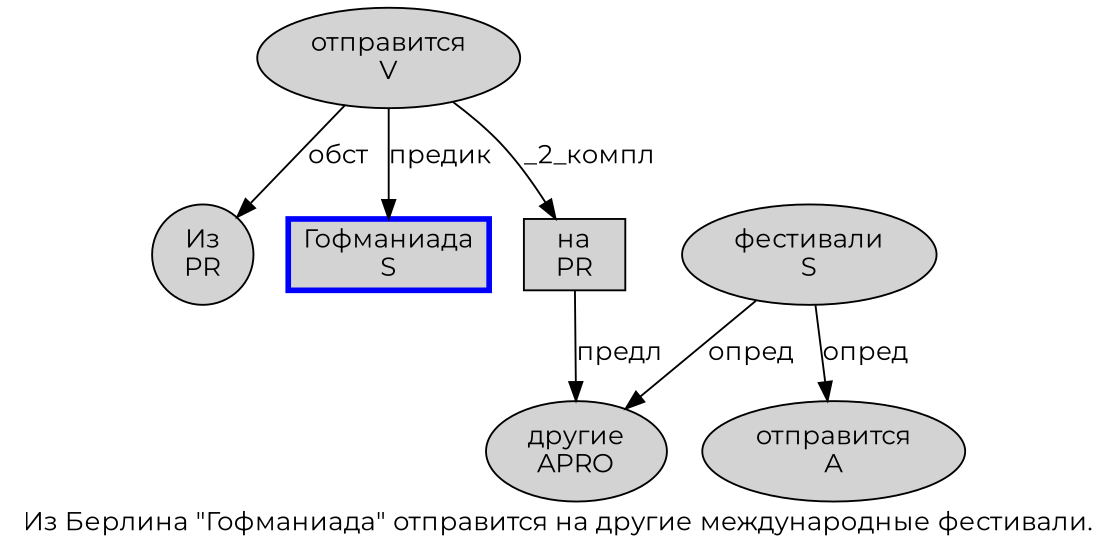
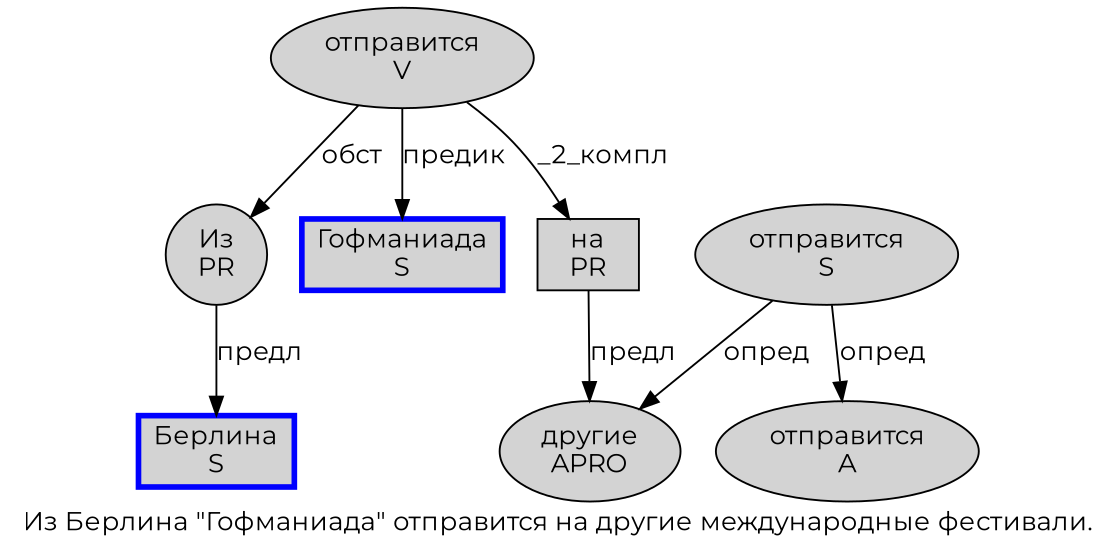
(809, 255) -> (827, 255)
none -> (216, 451)
